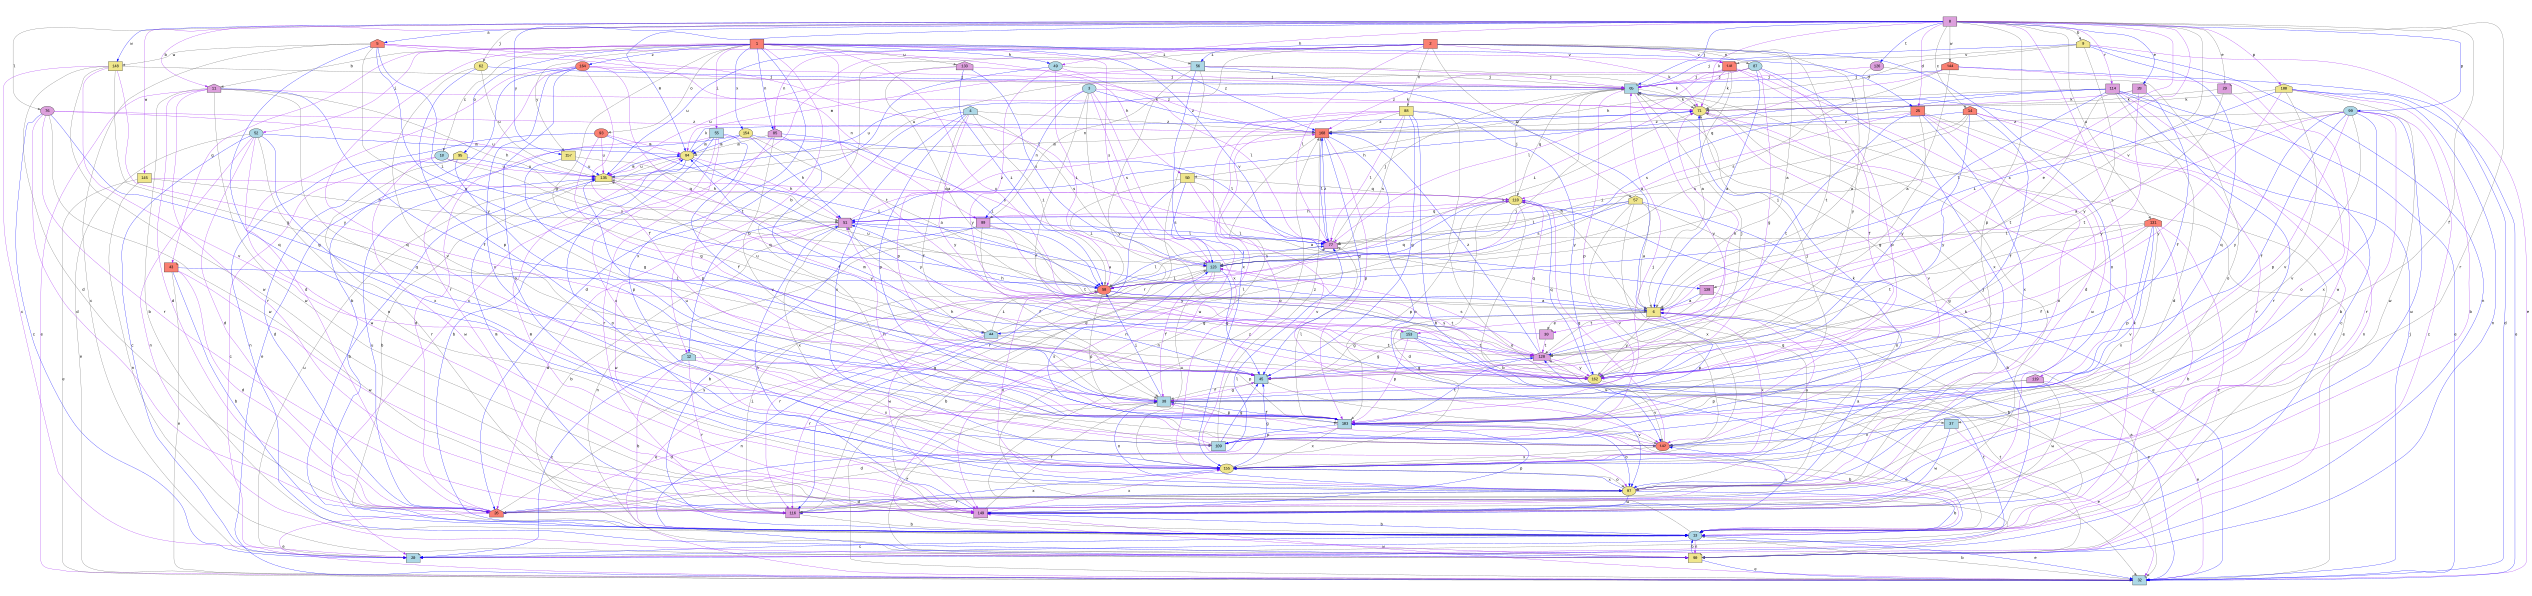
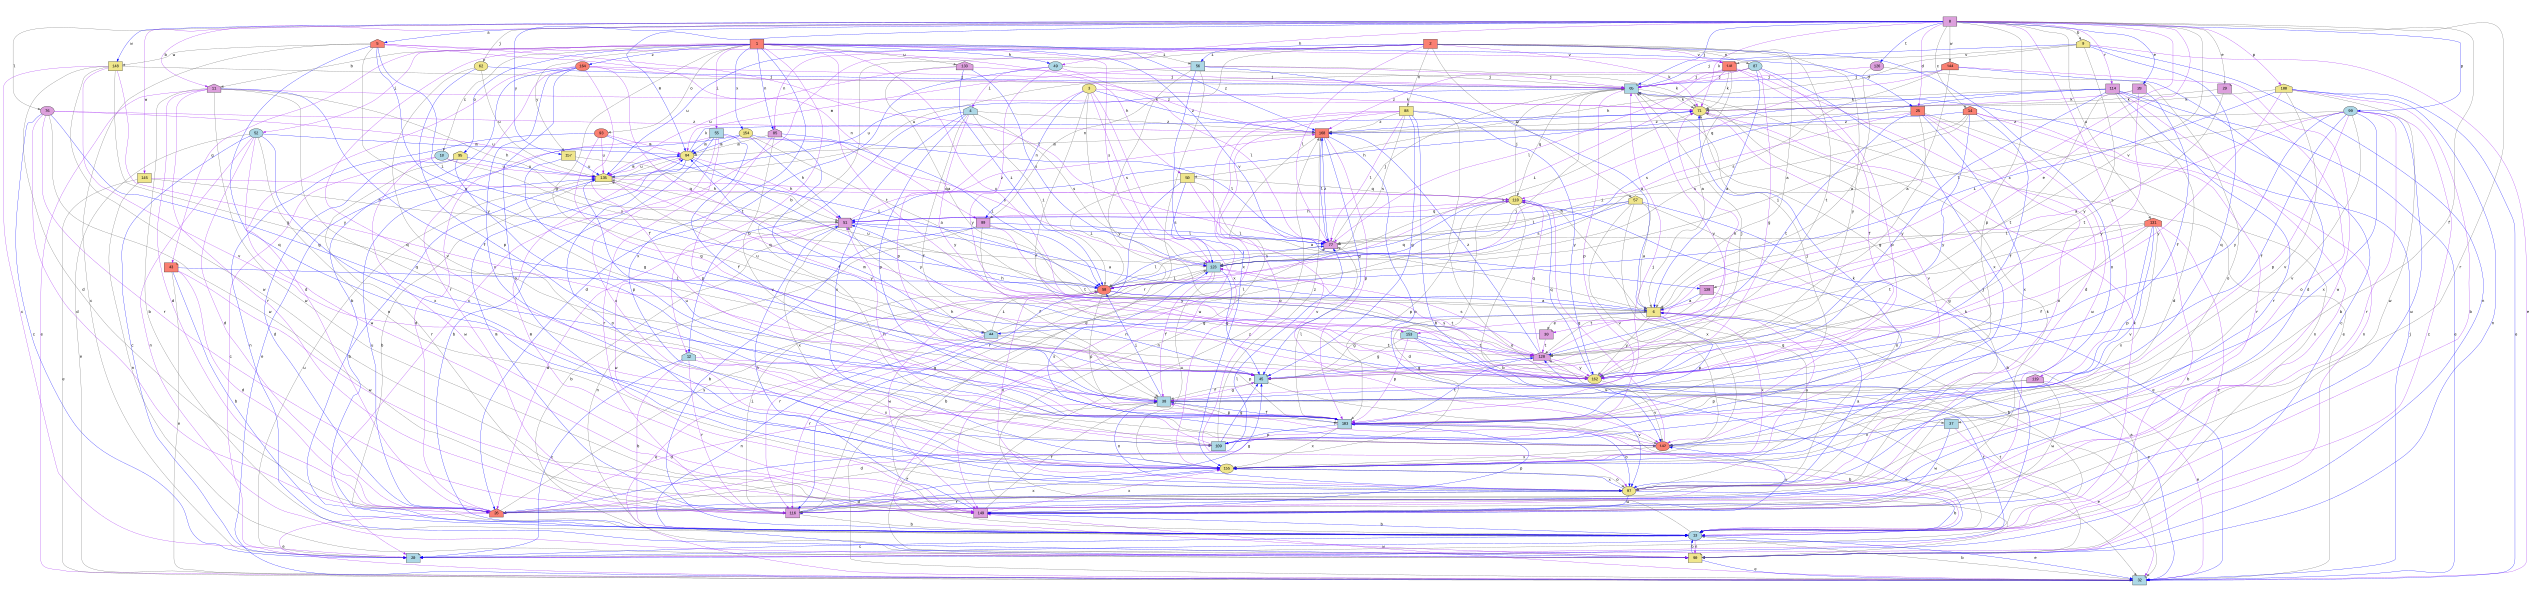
(1089, 89) -> (1089, 89)
(1075, 180) -> (996, 77)
(2505, 260) -> (1913, 479)
(1264, 442) -> (1055, 478)
